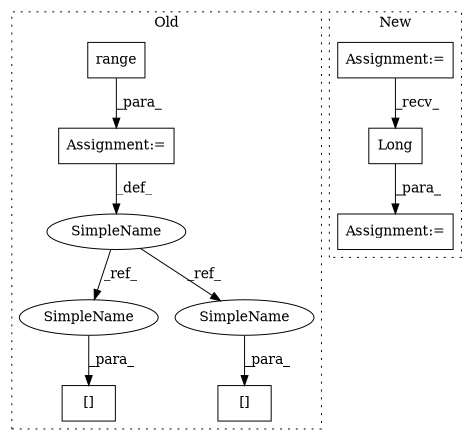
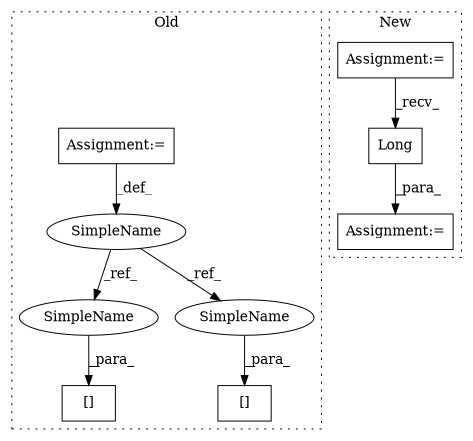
(116, 60) -> none
